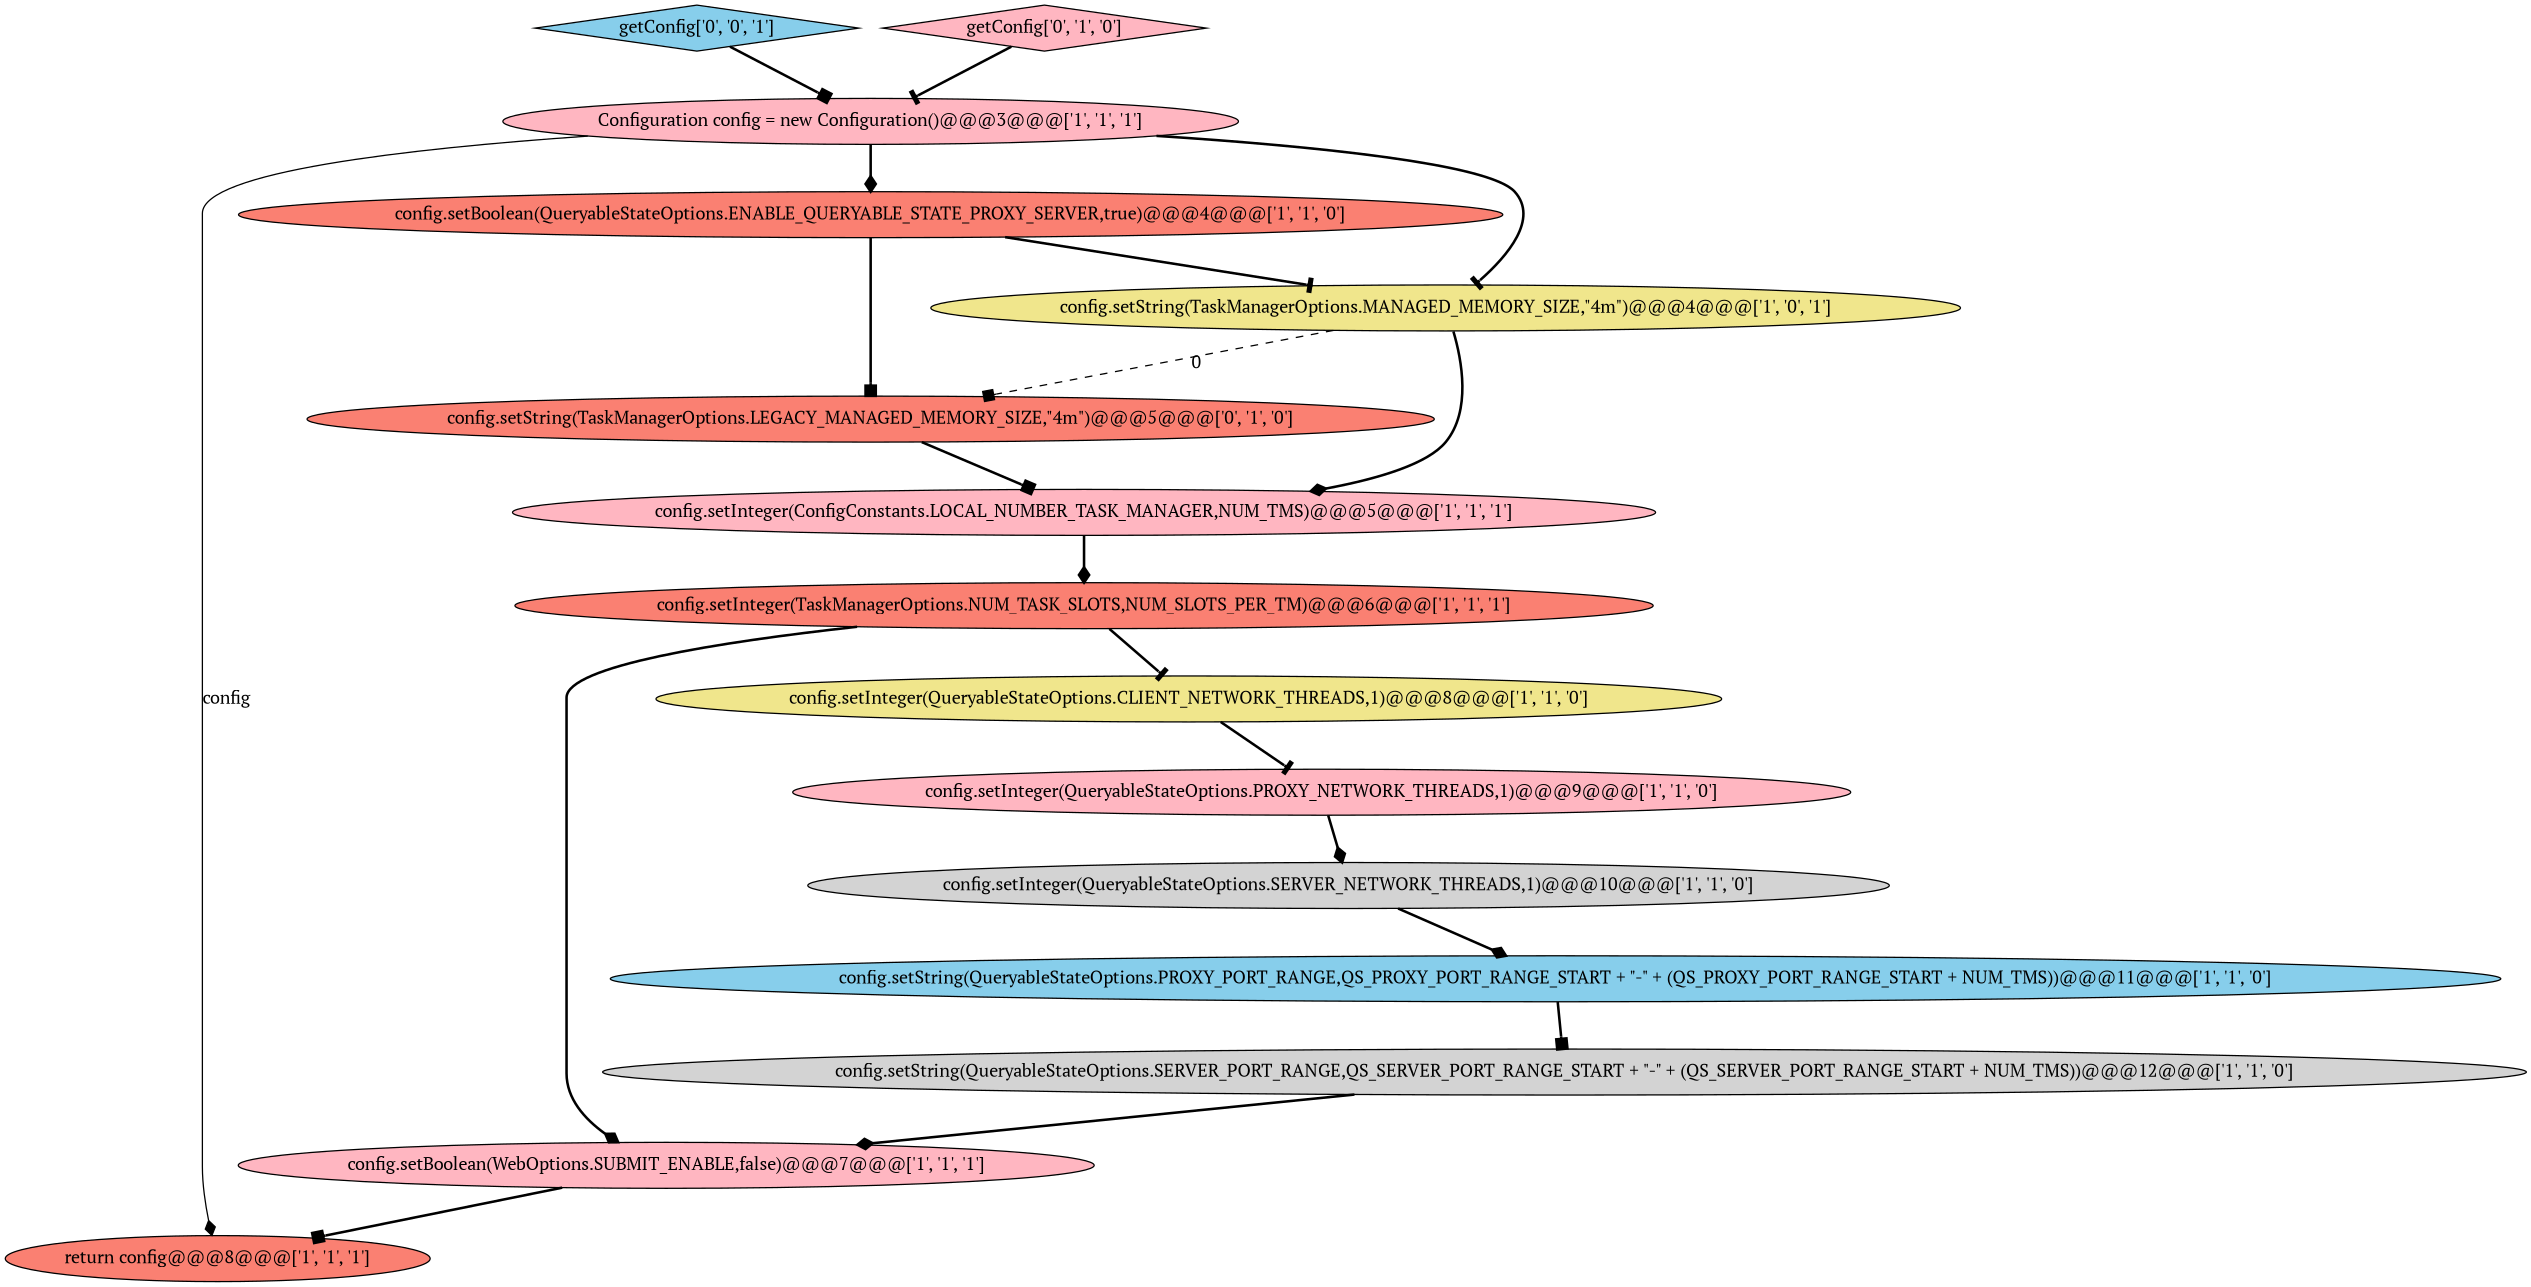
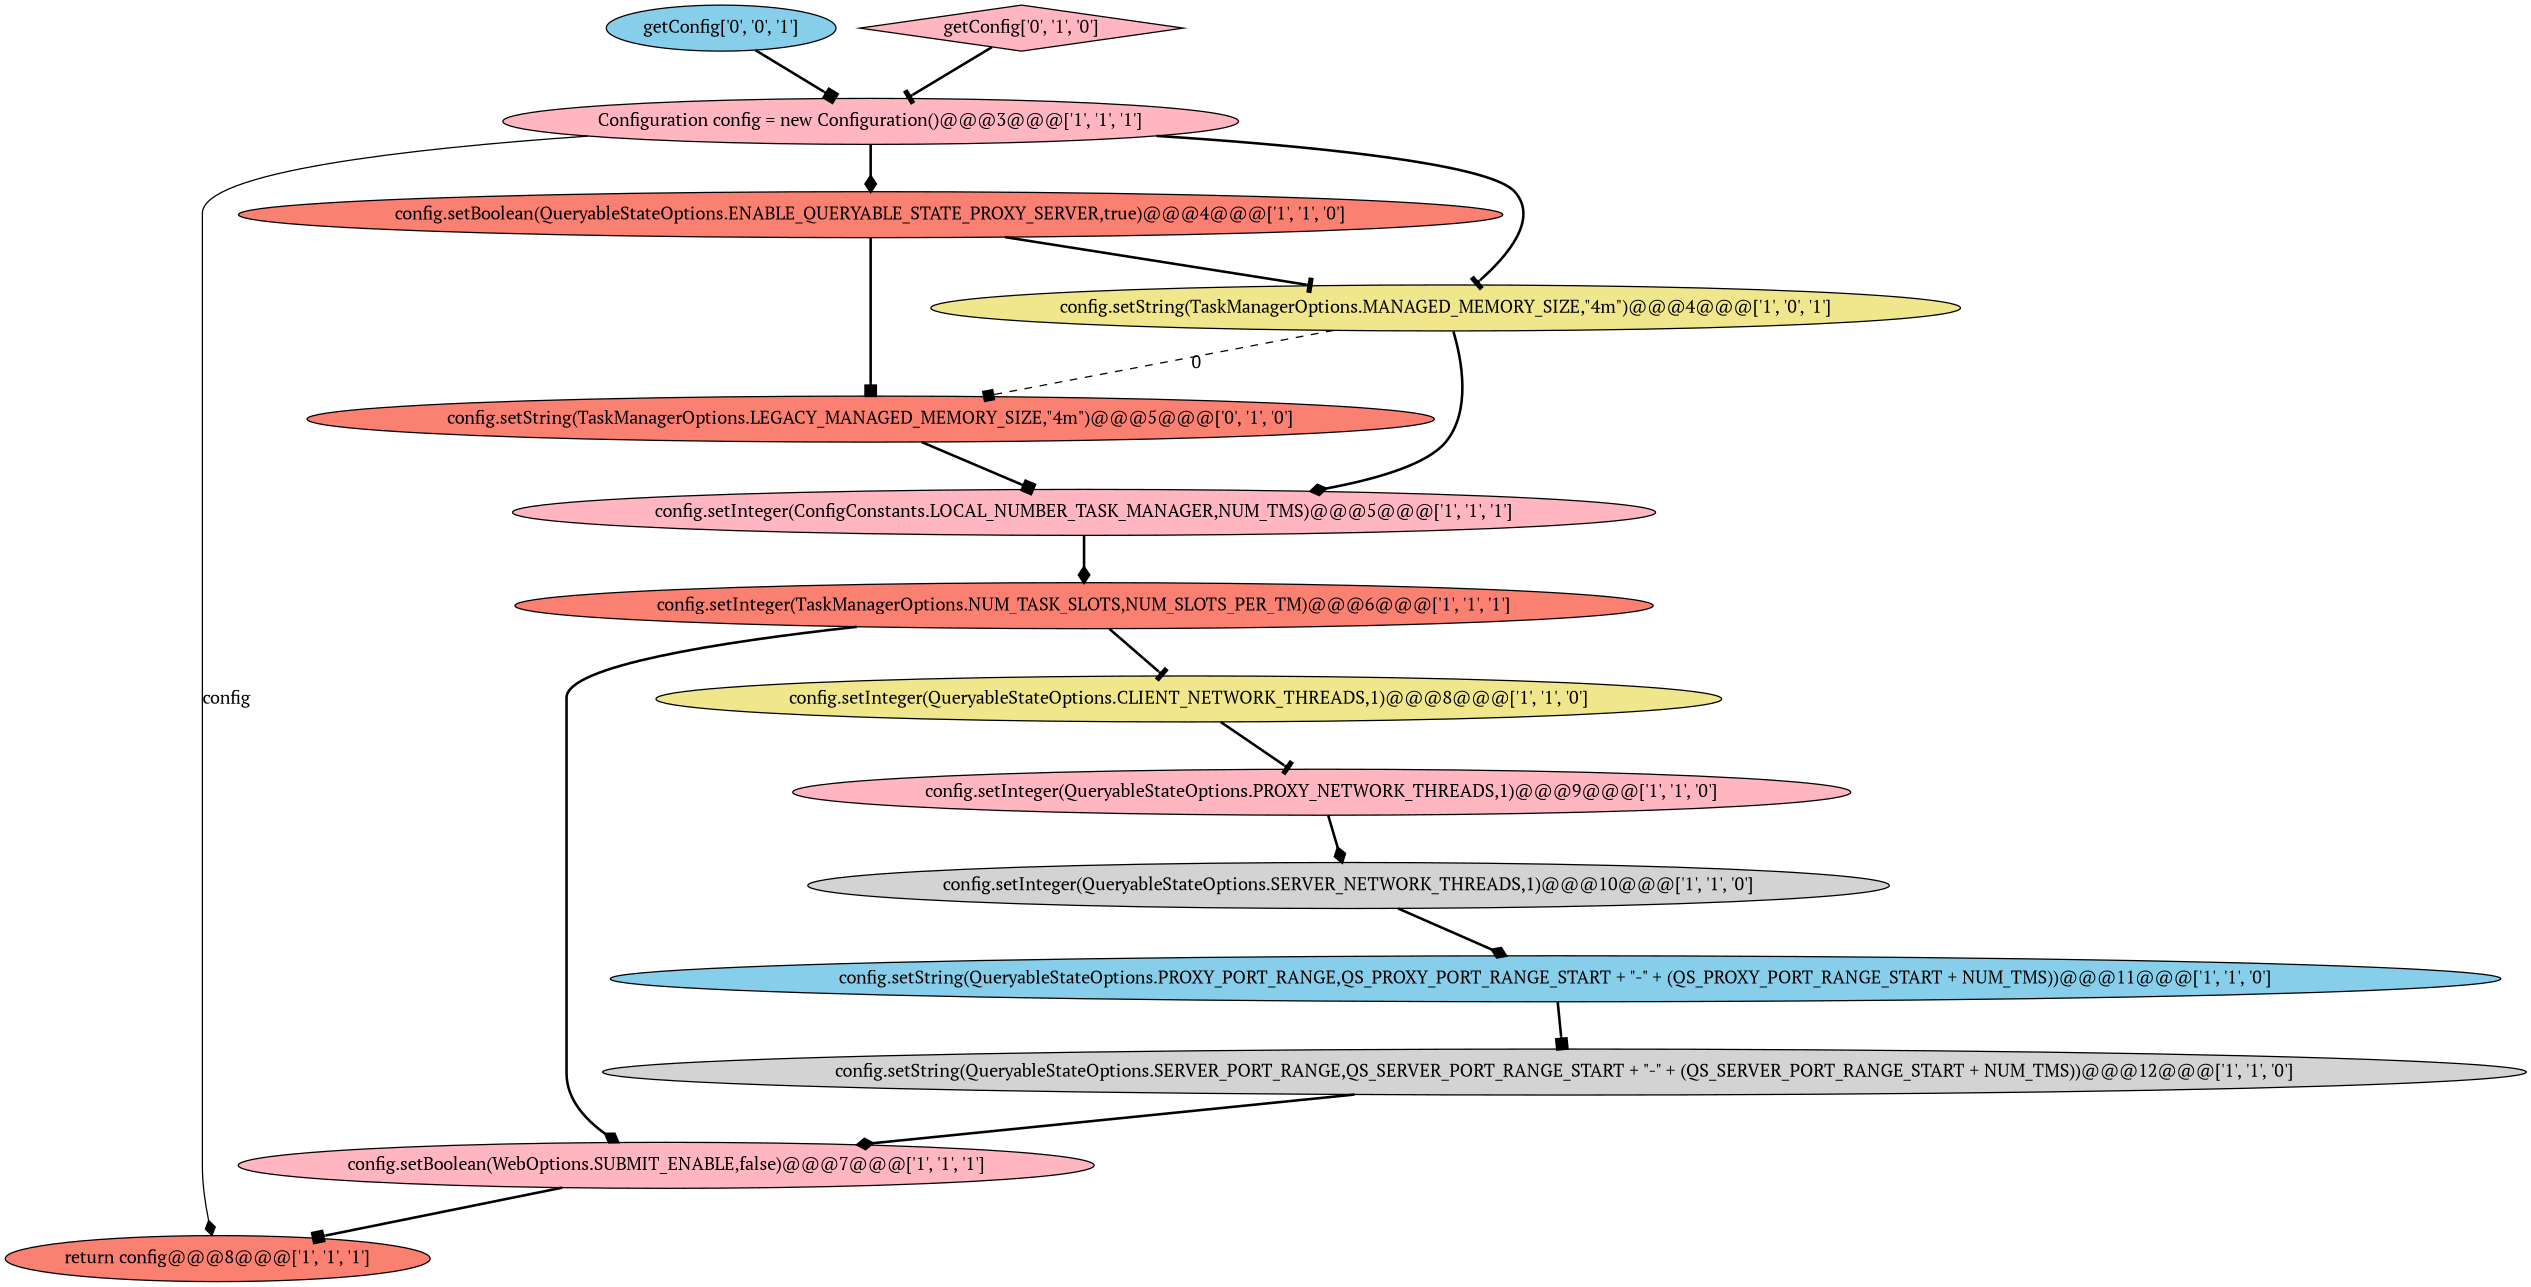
(697, 28) -> (721, 28)
